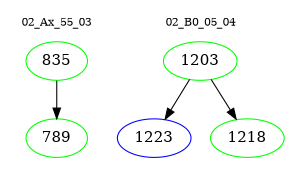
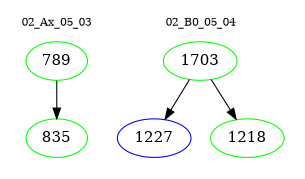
(57, 23) -> (57, 23)
(200, 61) -> (200, 61)
(57, 94) -> (57, 94)
(154, 138) -> (154, 138)
